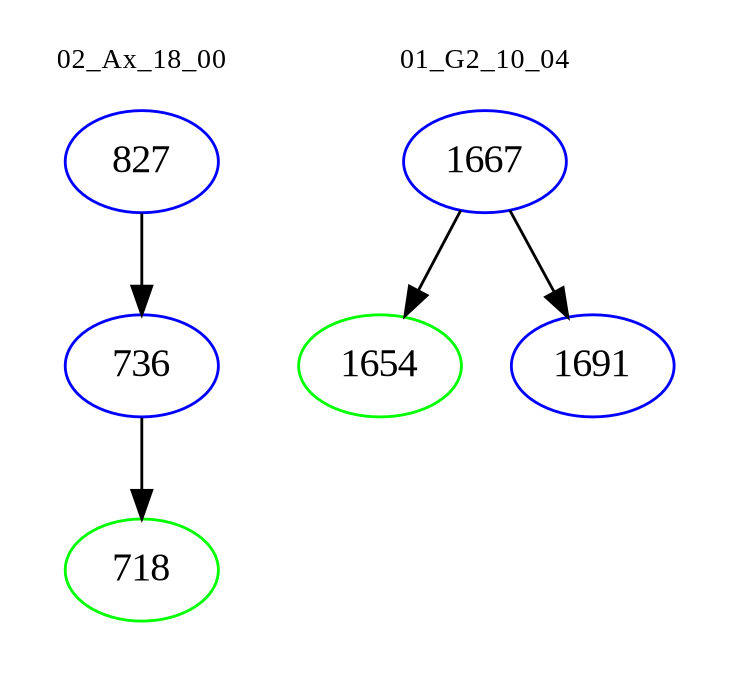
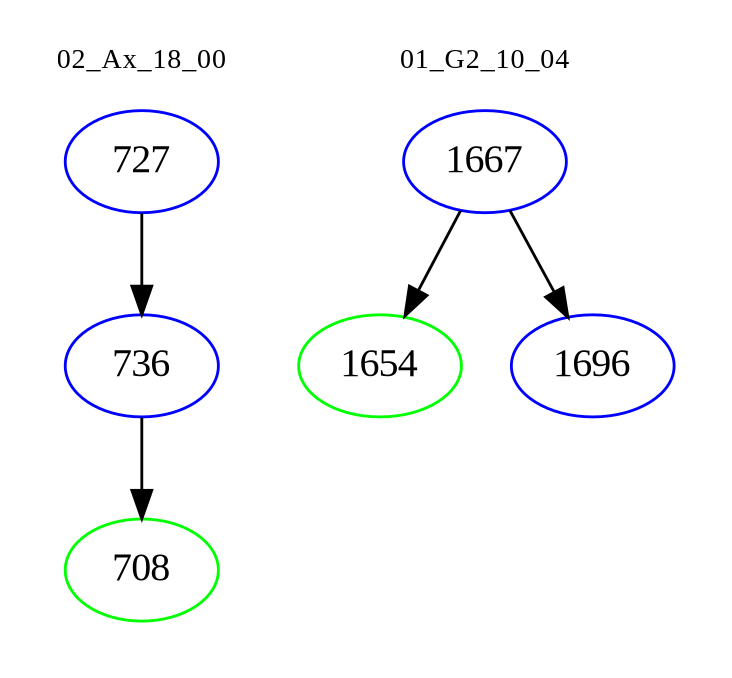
(142, 162) -> (142, 162)
(593, 366) -> (593, 366)
(142, 570) -> (142, 570)
